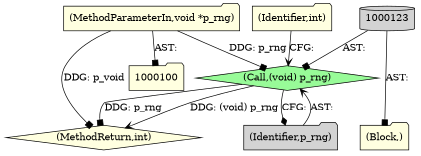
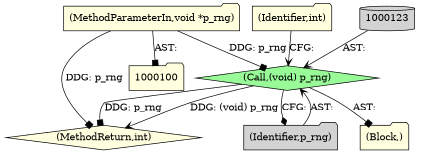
(339, 47) -> (339, 47)
(386, 75) -> (338, 102)
(94, 78) -> (94, 78)
